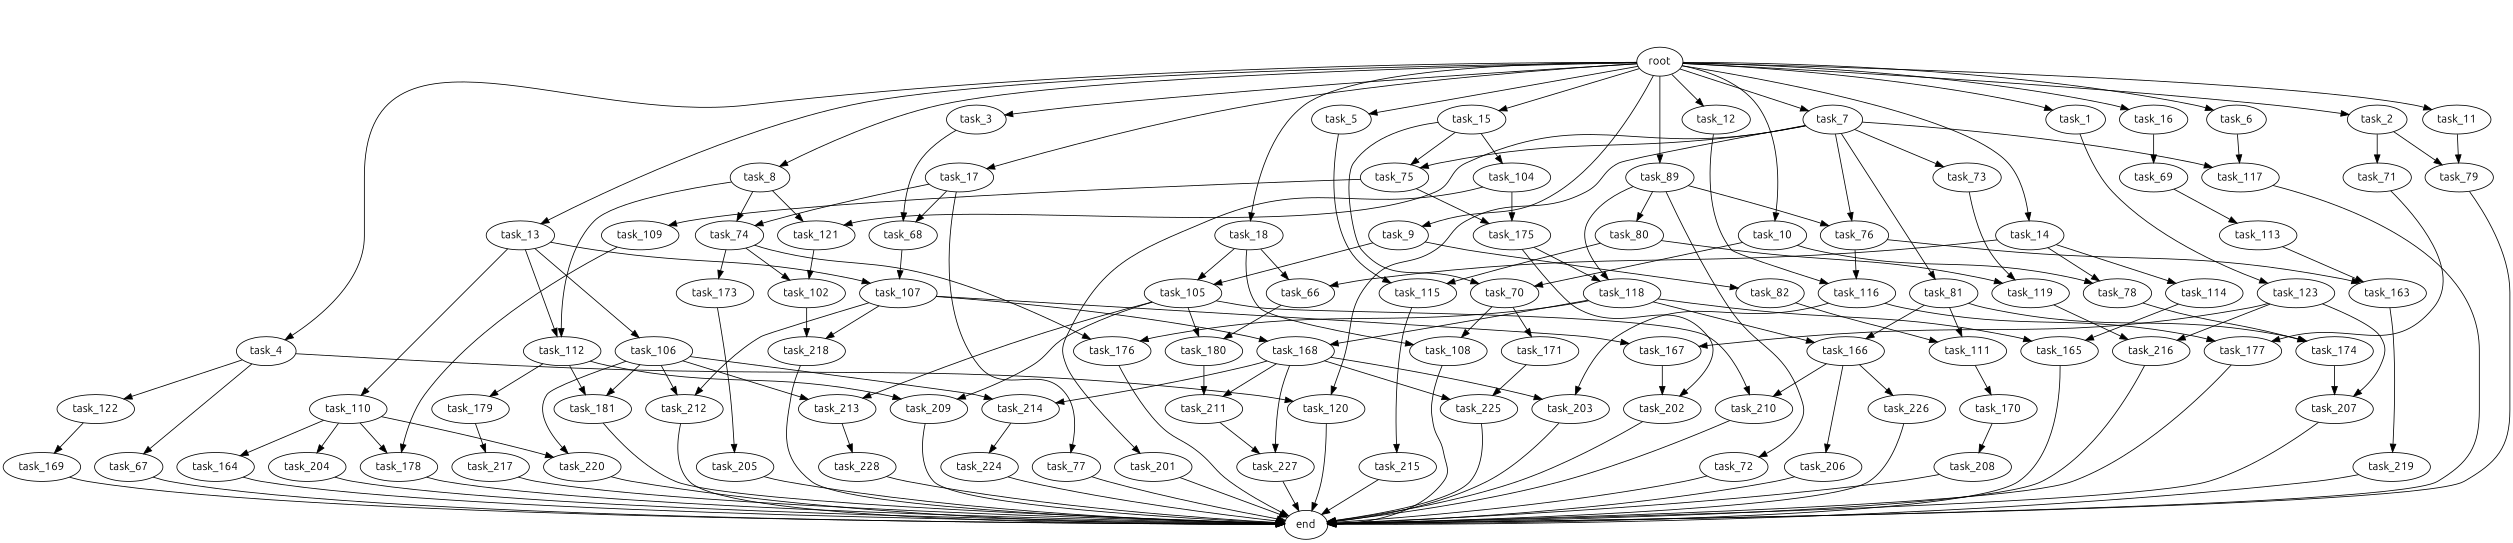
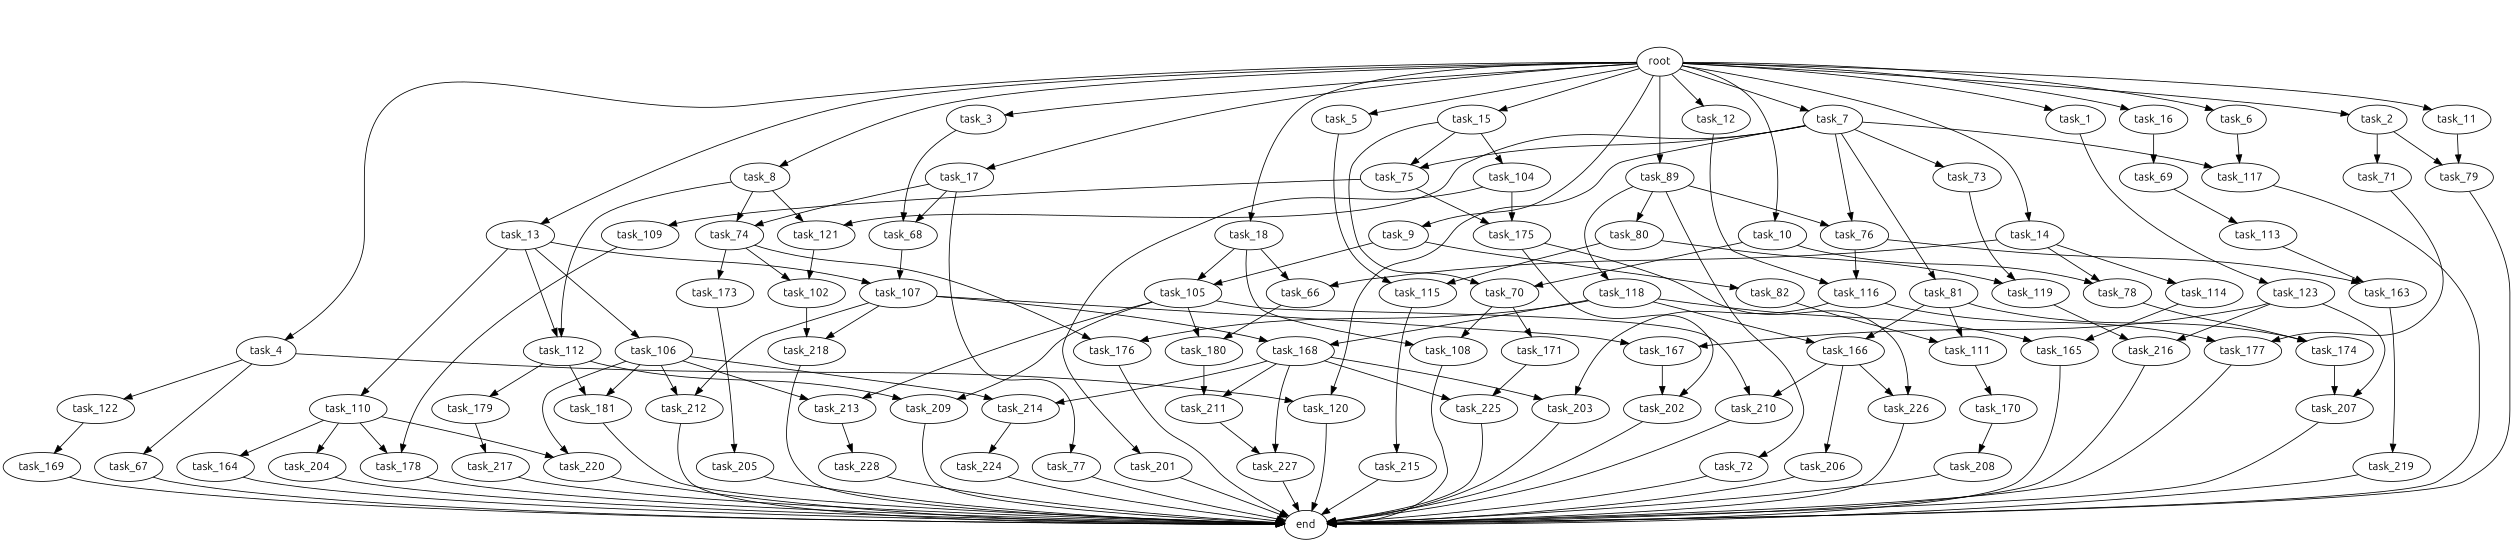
(1563, 262) -> (1703, 297)
